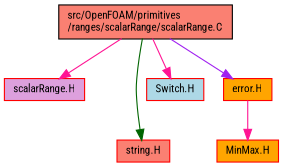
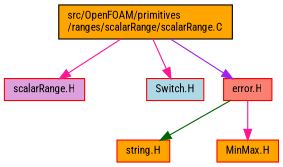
(146, 22) -> (146, 22)
(136, 84) -> (201, 117)
(248, 90) -> (248, 90)
(143, 151) -> (143, 151)
